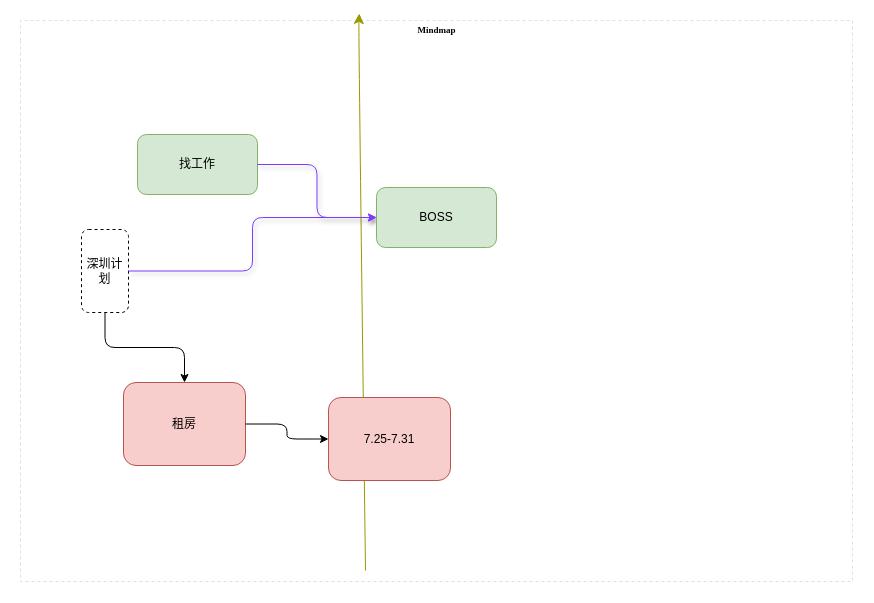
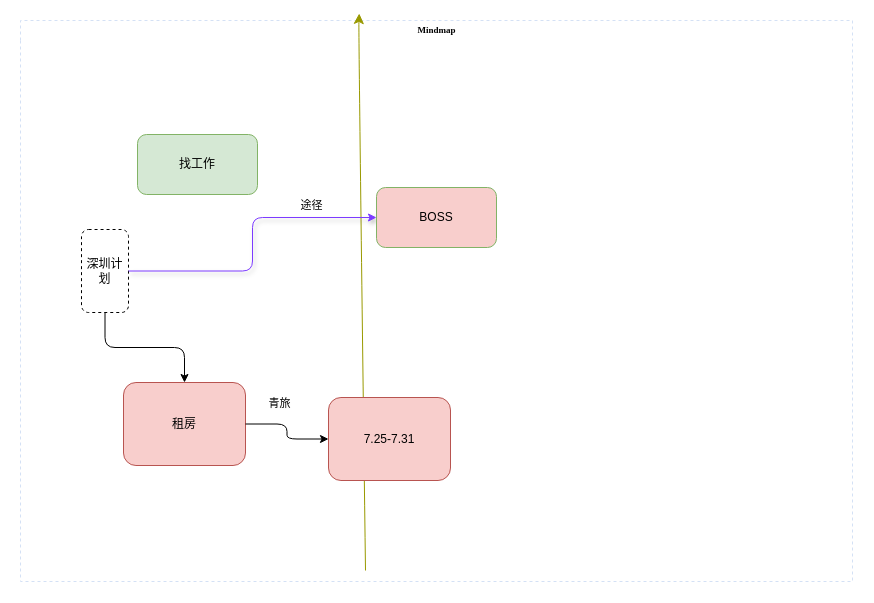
(287, 165) -> none
none -> (312, 205)
(437, 218) -> (437, 218)
none -> (280, 403)
